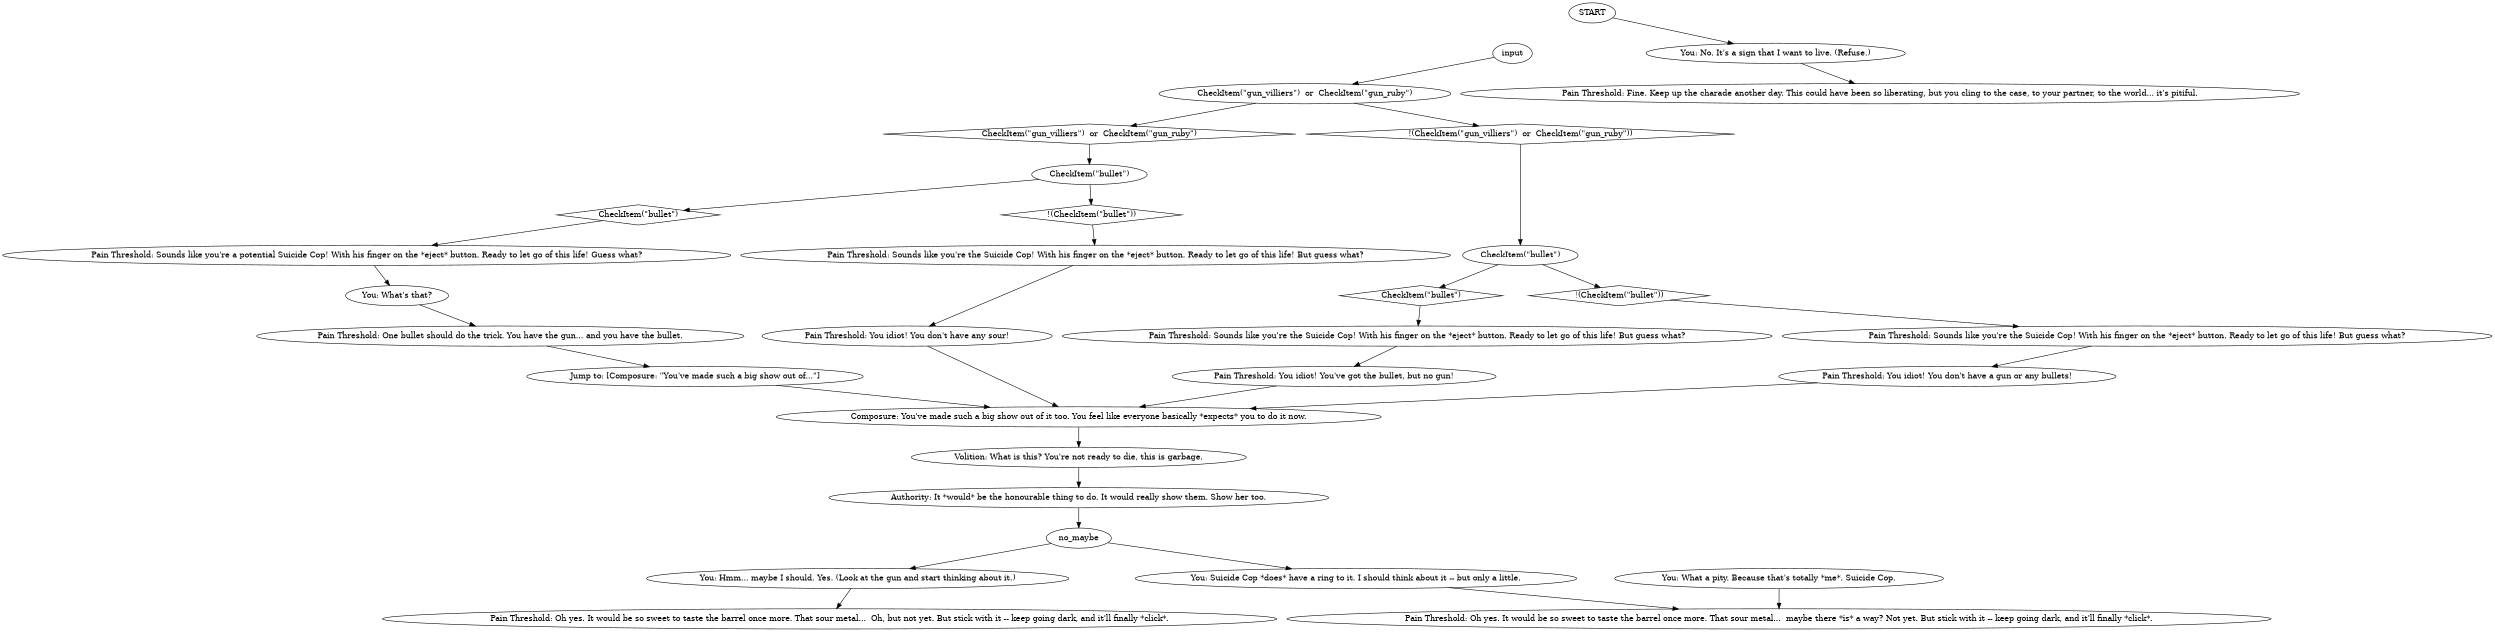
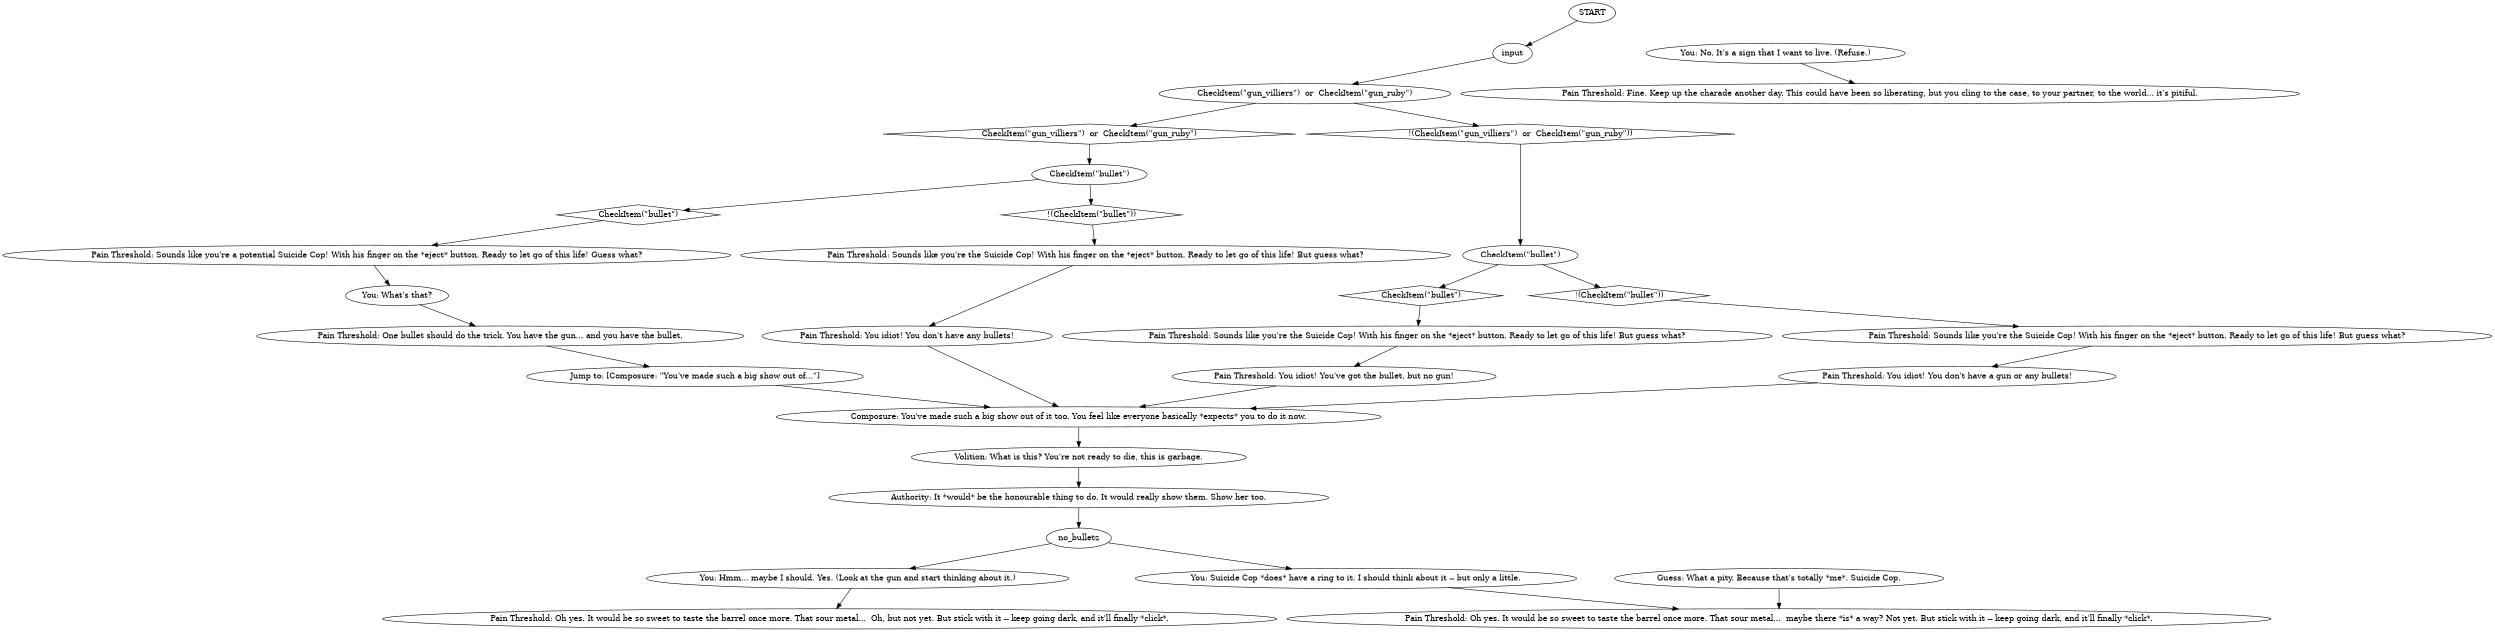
(1670, 30) -> (1554, 32)
(907, 336) -> (907, 336)
(1079, 538) -> (1079, 538)
(1779, 579) -> (1779, 579)
